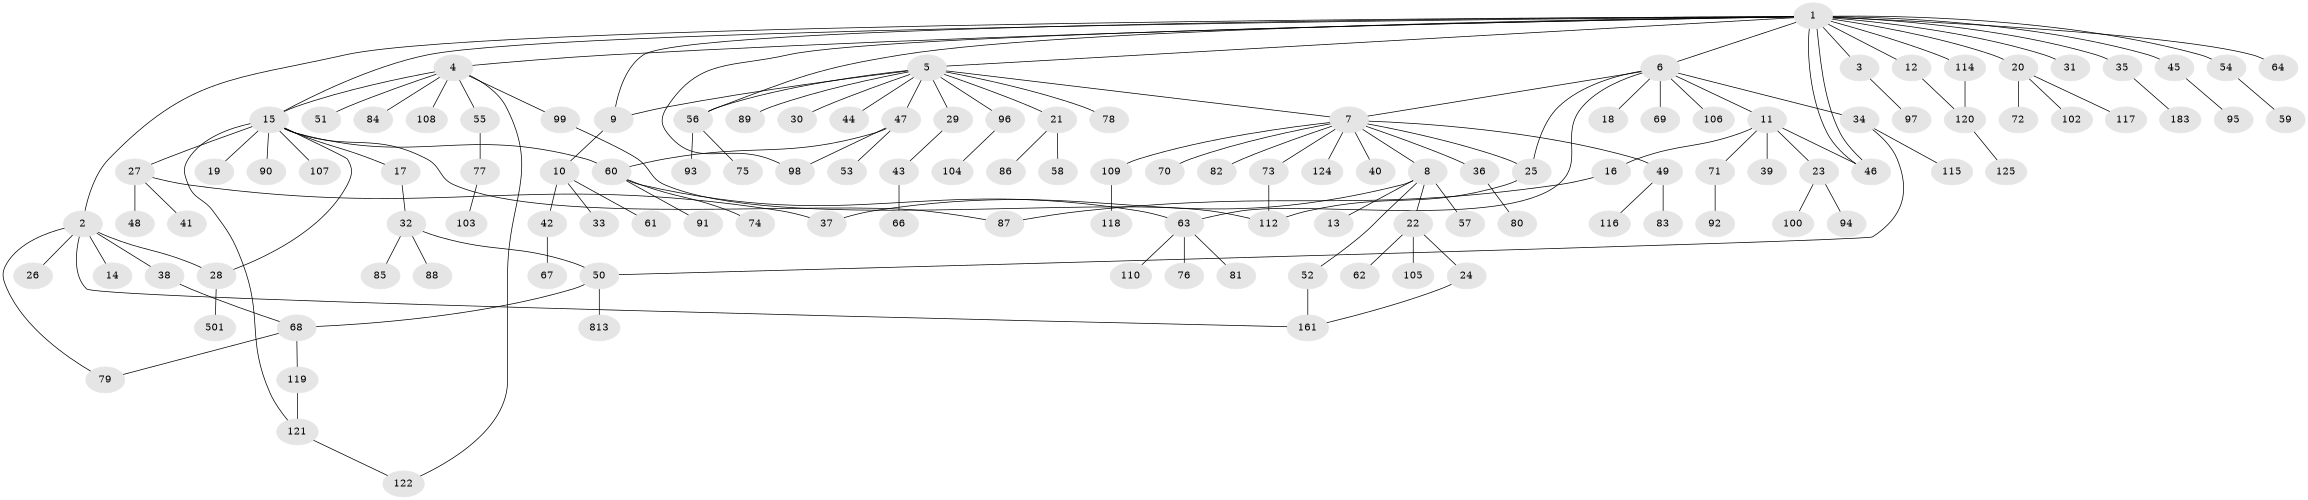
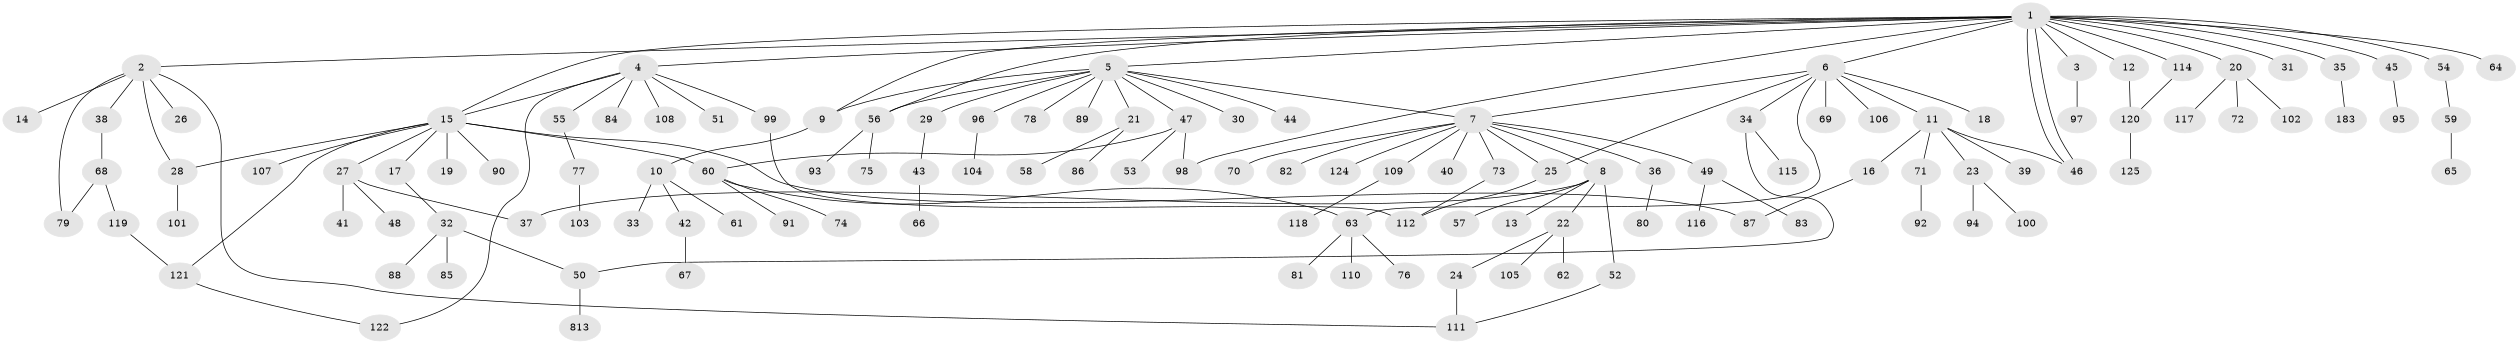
none -> (2451, 172)
(452, 314) -> none
(215, 328) -> (178, 224)
(1308, 328) -> (1457, 328)
